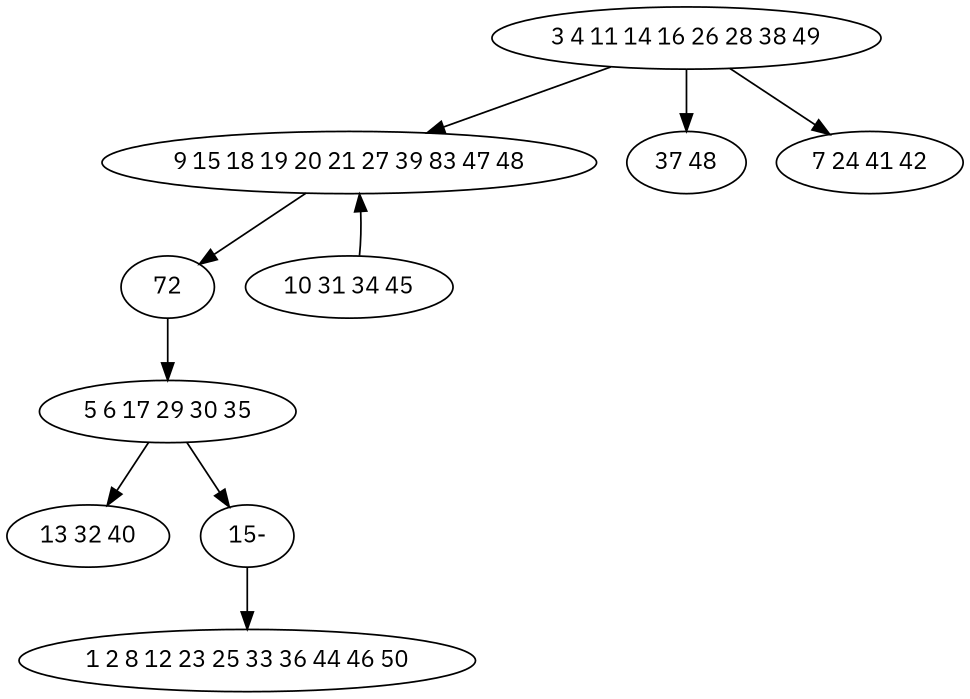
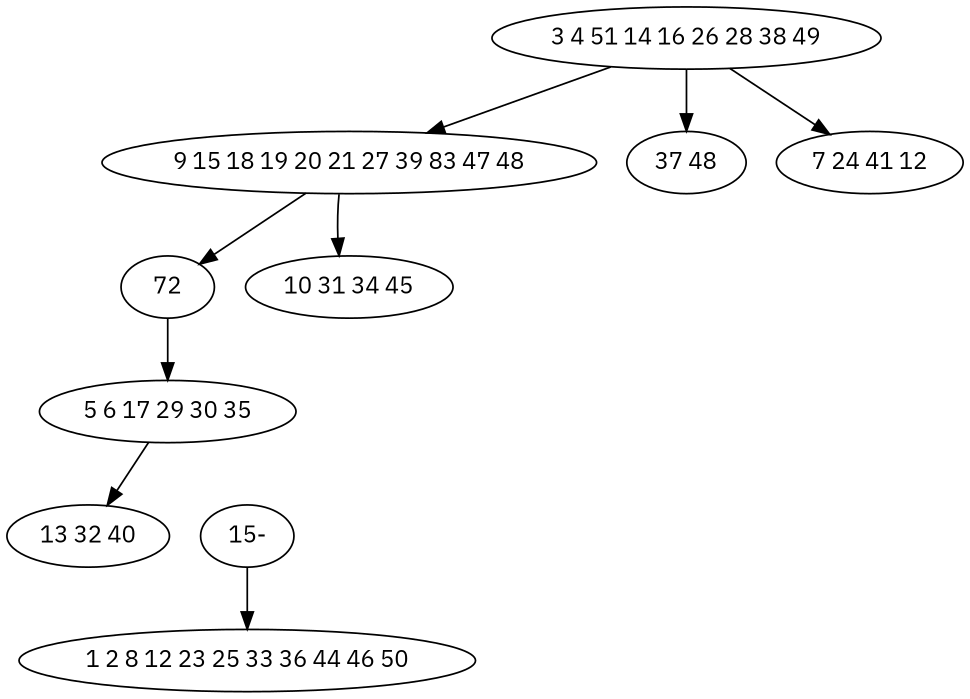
(686, 38) -> (686, 38)
(870, 163) -> (870, 163)
(361, 234) -> (338, 216)
(203, 467) -> none
